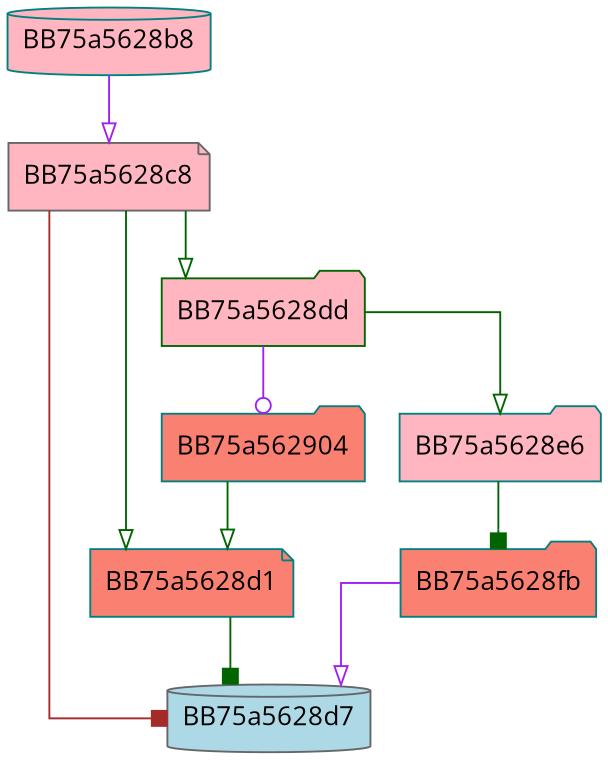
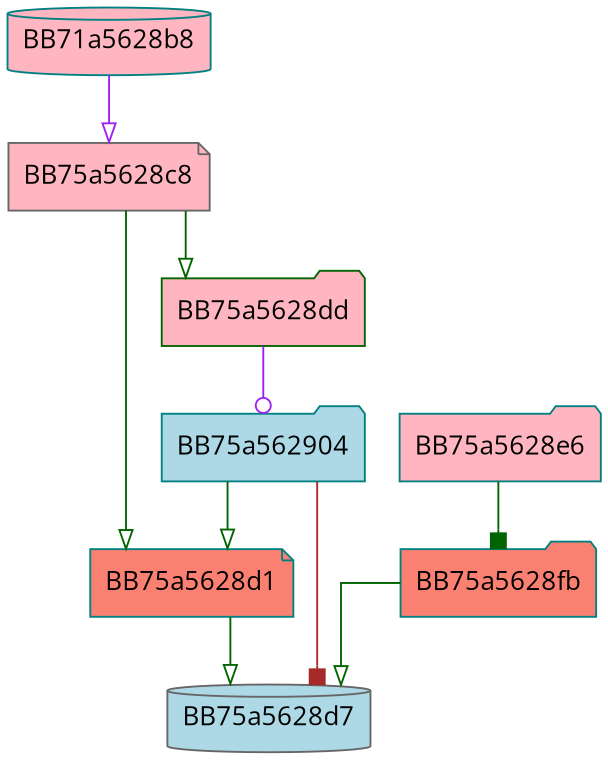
(109, 41) -> (109, 41)
(474, 312) -> none
(263, 448) -> (263, 448)
(49, 514) -> (317, 574)
(341, 595) -> (341, 595)
(230, 641) -> (230, 641)
